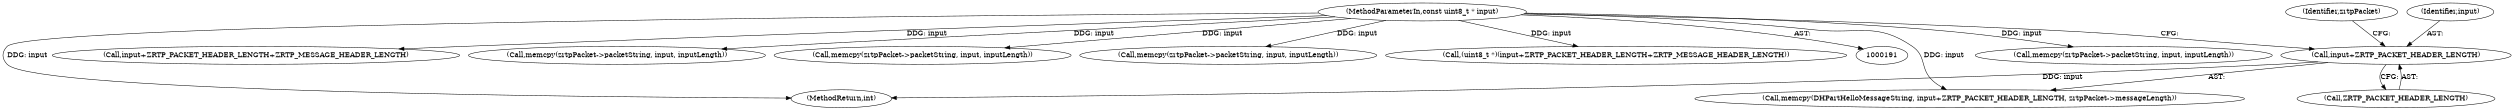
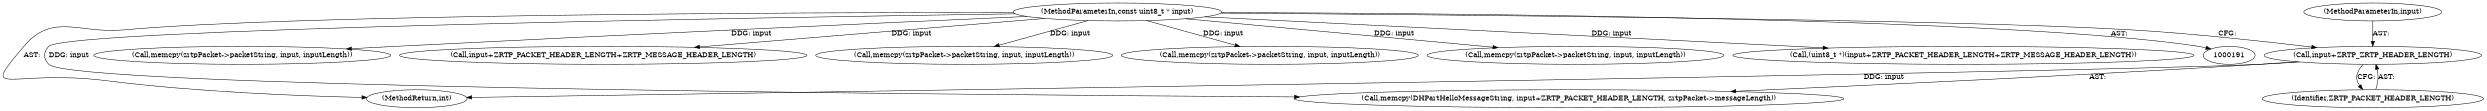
(2342, 12) -> none
(2450, 12) -> (2373, 12)
(27, 55) -> (33, 55)
(2396, 55) -> (2373, 55)
(2396, 99) -> (2373, 99)
